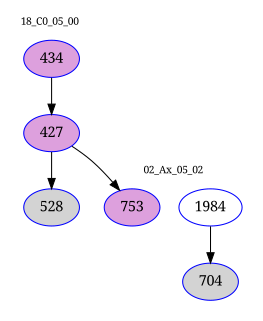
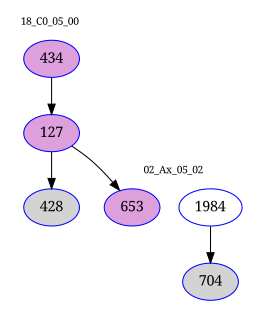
(52, 133) -> (52, 133)
(52, 207) -> (52, 207)
(132, 207) -> (132, 207)
